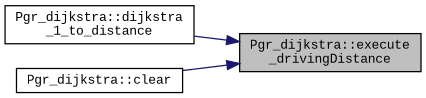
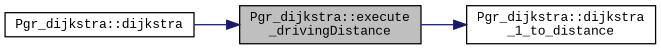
(211, 38) -> (437, 25)
(100, 81) -> (100, 25)
